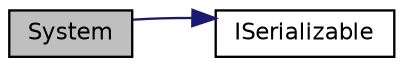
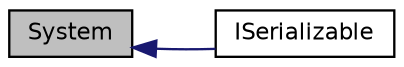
(162, 18) -> (186, 49)
